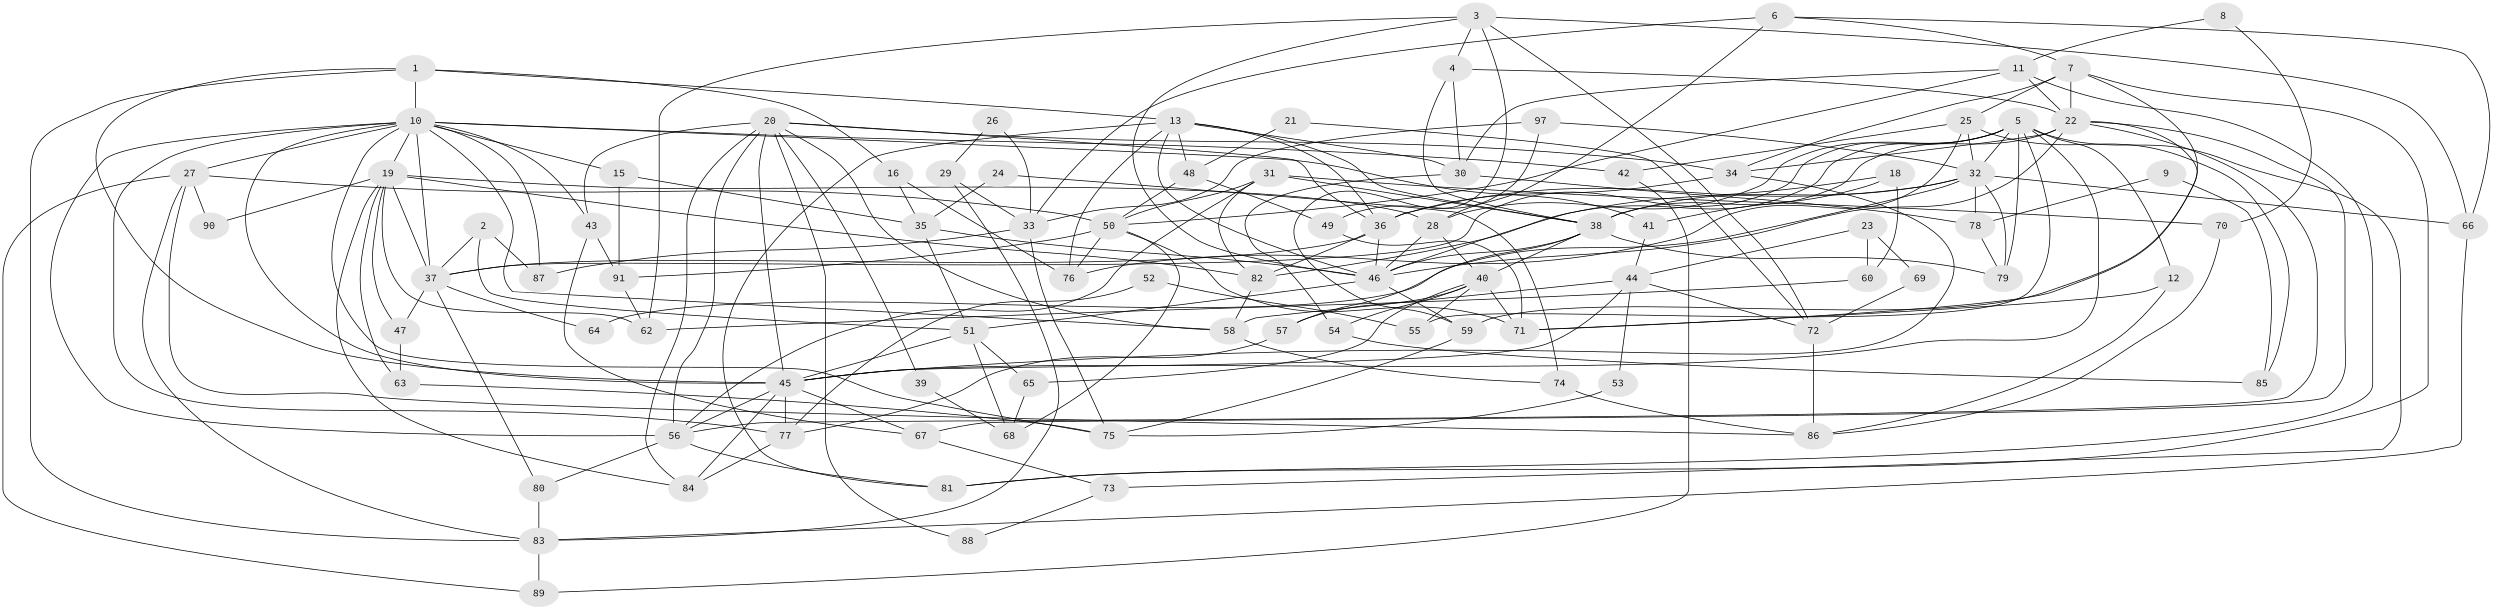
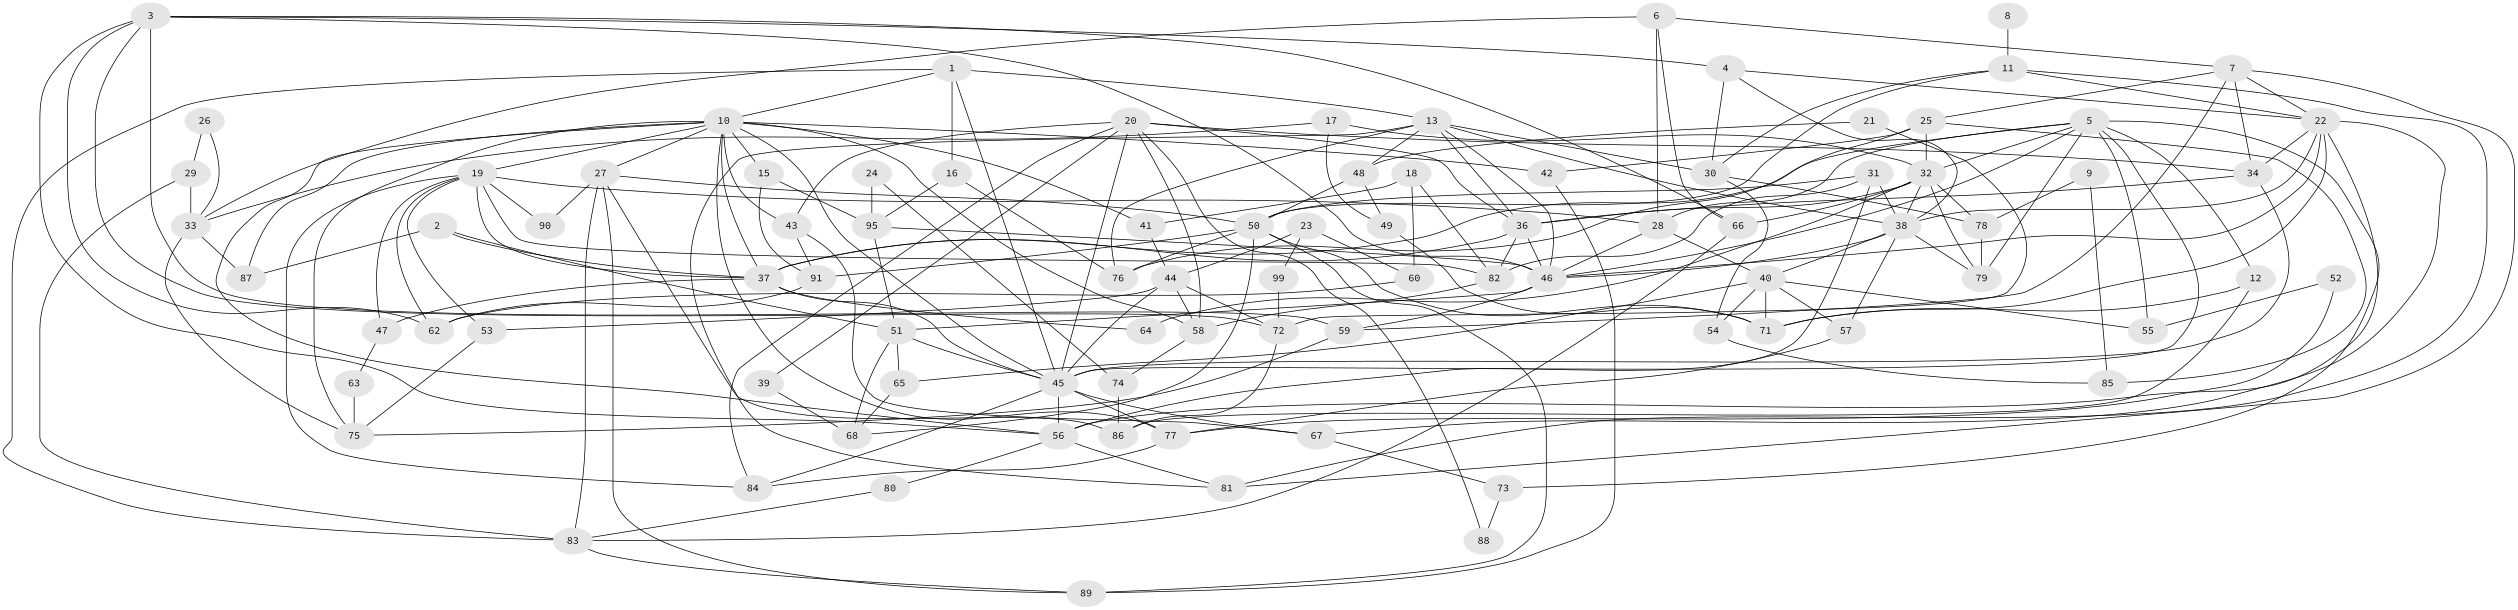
(1541, 121) -> (1331, 121)
(921, 226) -> (872, 226)
(2222, 226) -> none
(715, 268) -> (395, 377)
(1920, 279) -> (1279, 279)
(360, 281) -> (414, 247)
(482, 379) -> (929, 321)
none -> (1541, 522)
